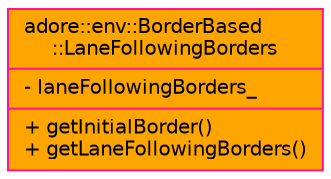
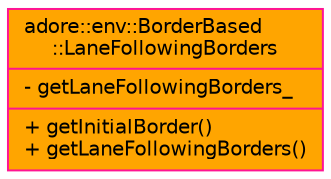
(142, 88) -> (159, 88)
